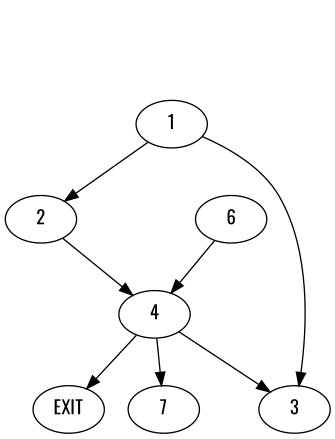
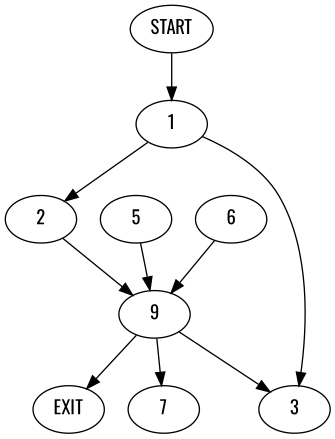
none -> (172, 29)
none -> (136, 219)
(155, 314) -> (155, 314)
